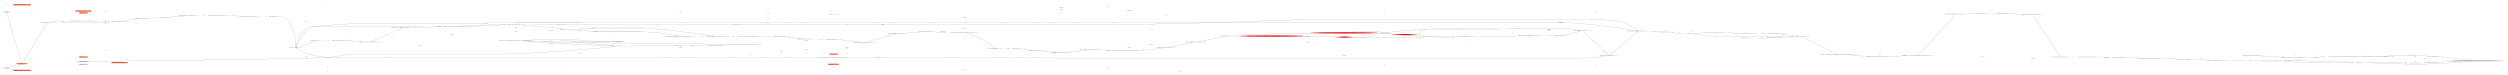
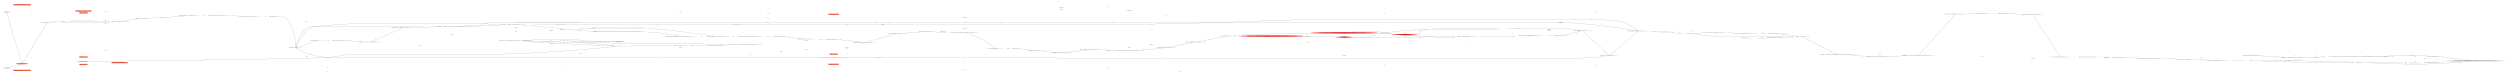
(834, 14) -> (834, 14)
(84, 64) -> (84, 64)
